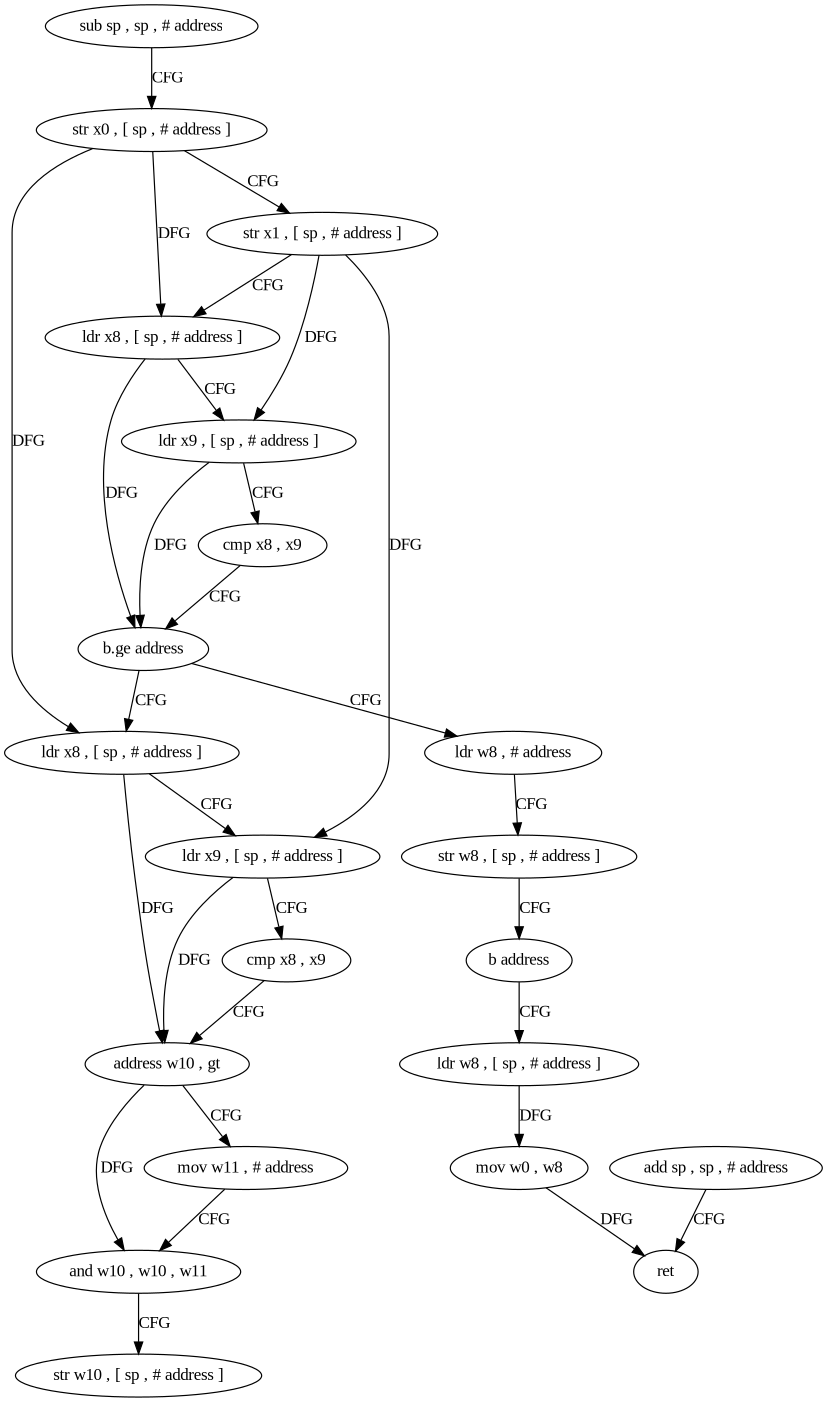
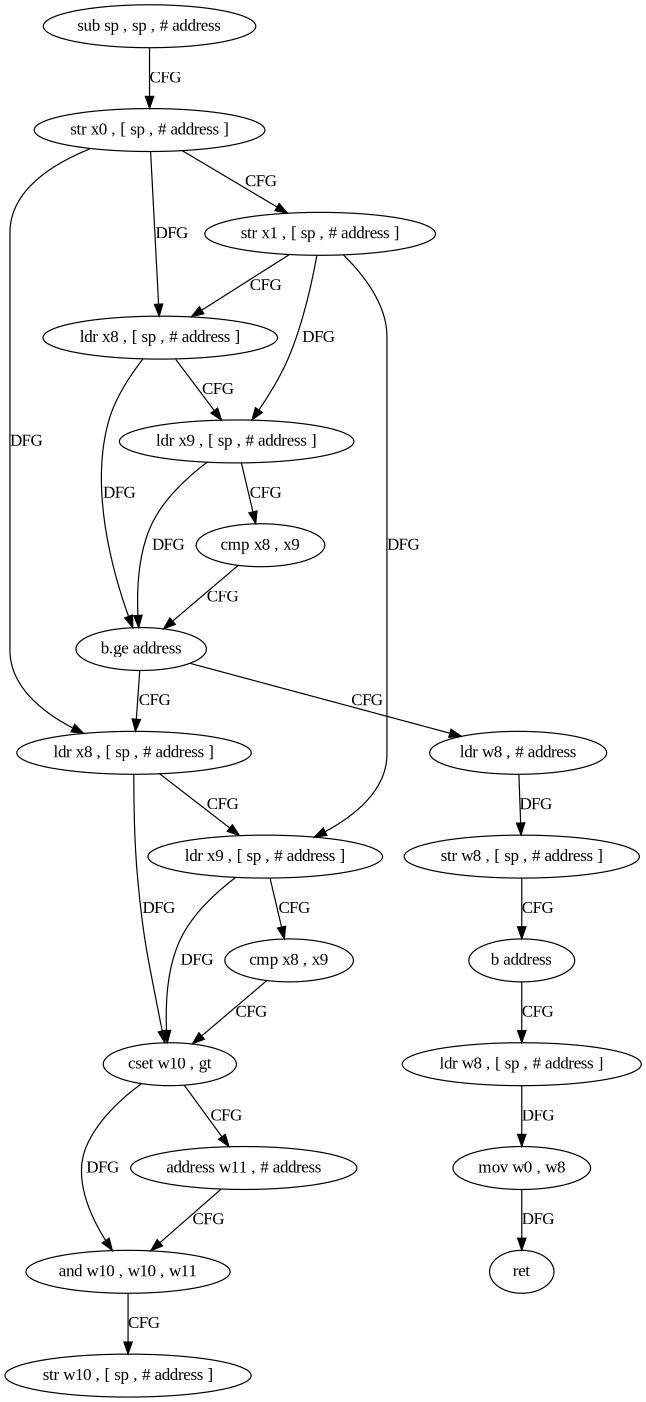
(532, 805) -> (536, 805)
(167, 1064) -> (170, 1064)
(246, 1168) -> (244, 1168)
(716, 1168) -> none
